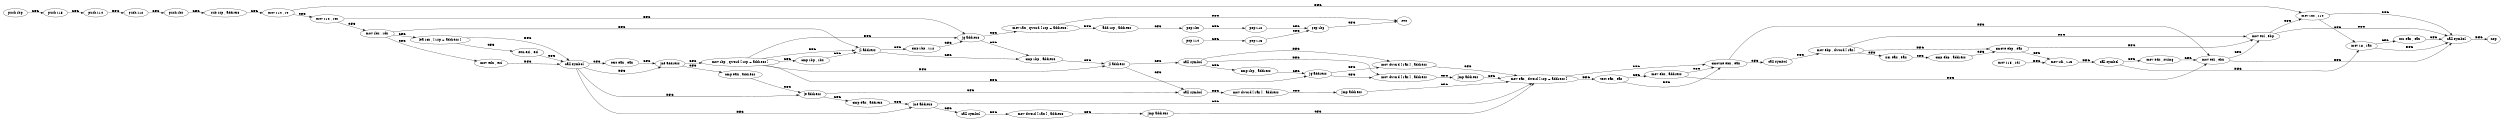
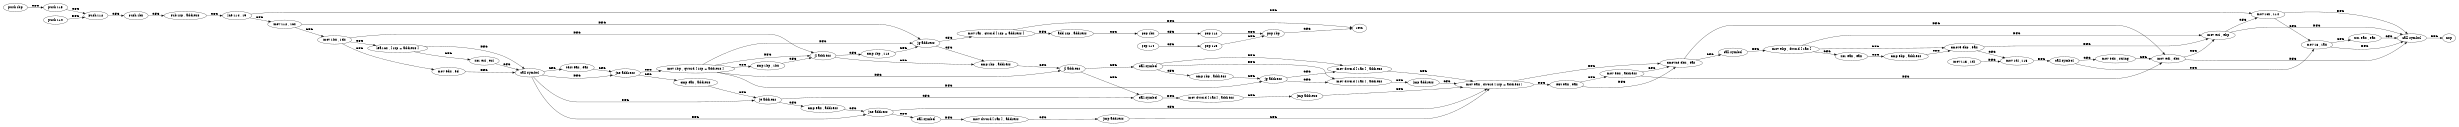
(74, 13) -> (75, 11)
(278, 13) -> (237, 16)
(528, 52) -> (484, 61)
